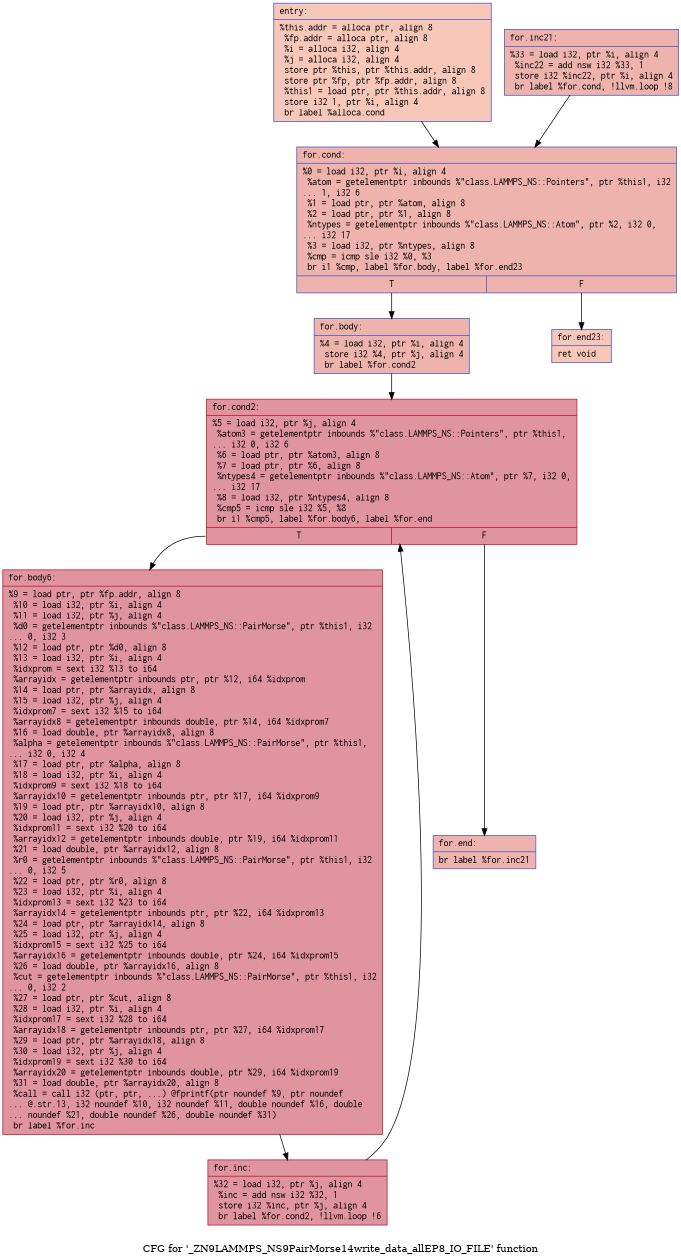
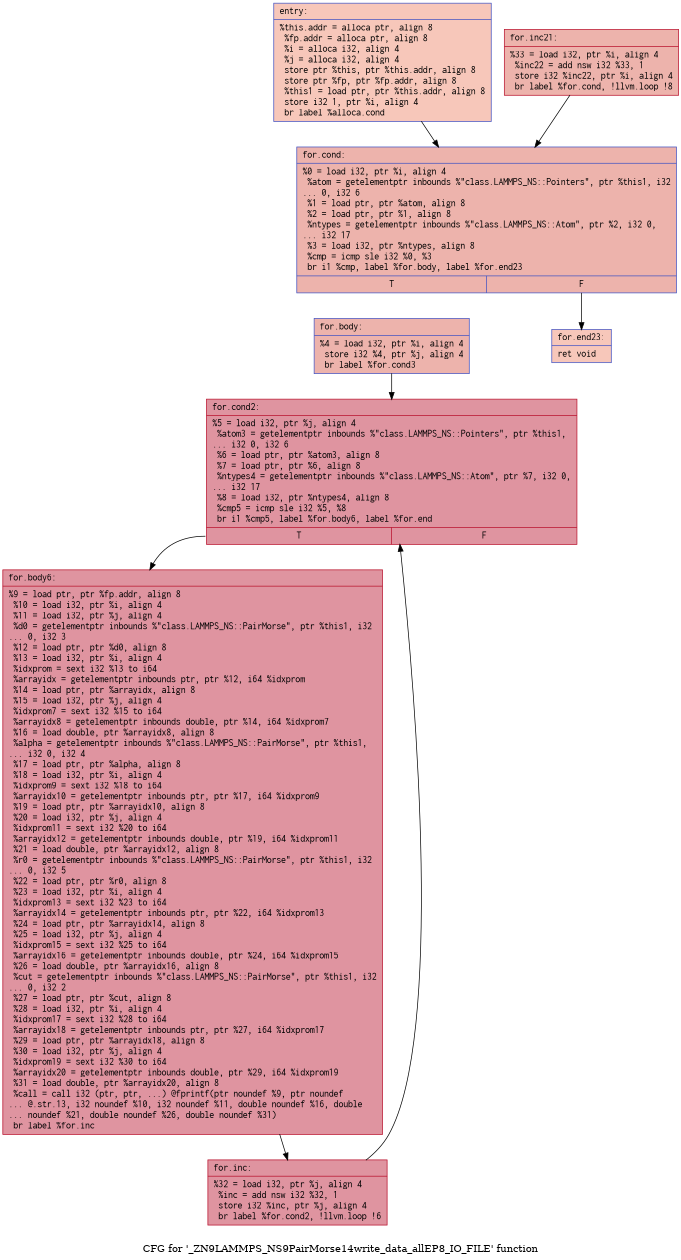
(591, 62) -> (591, 62)
(332, 193) -> (332, 193)
(392, 302) -> none
(368, 365) -> (368, 365)
(484, 852) -> none
